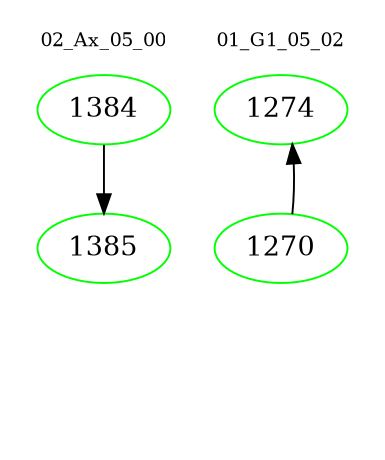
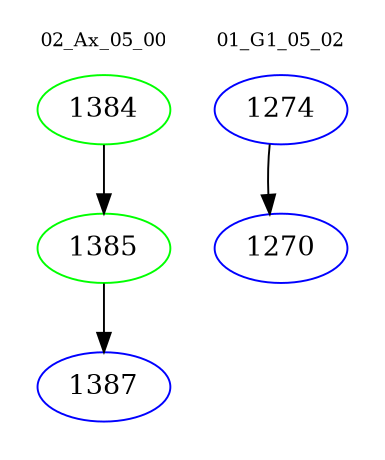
(281, 110) -> (281, 110)
(294, 189) -> (268, 169)
(281, 248) -> (281, 248)
none -> (104, 387)
